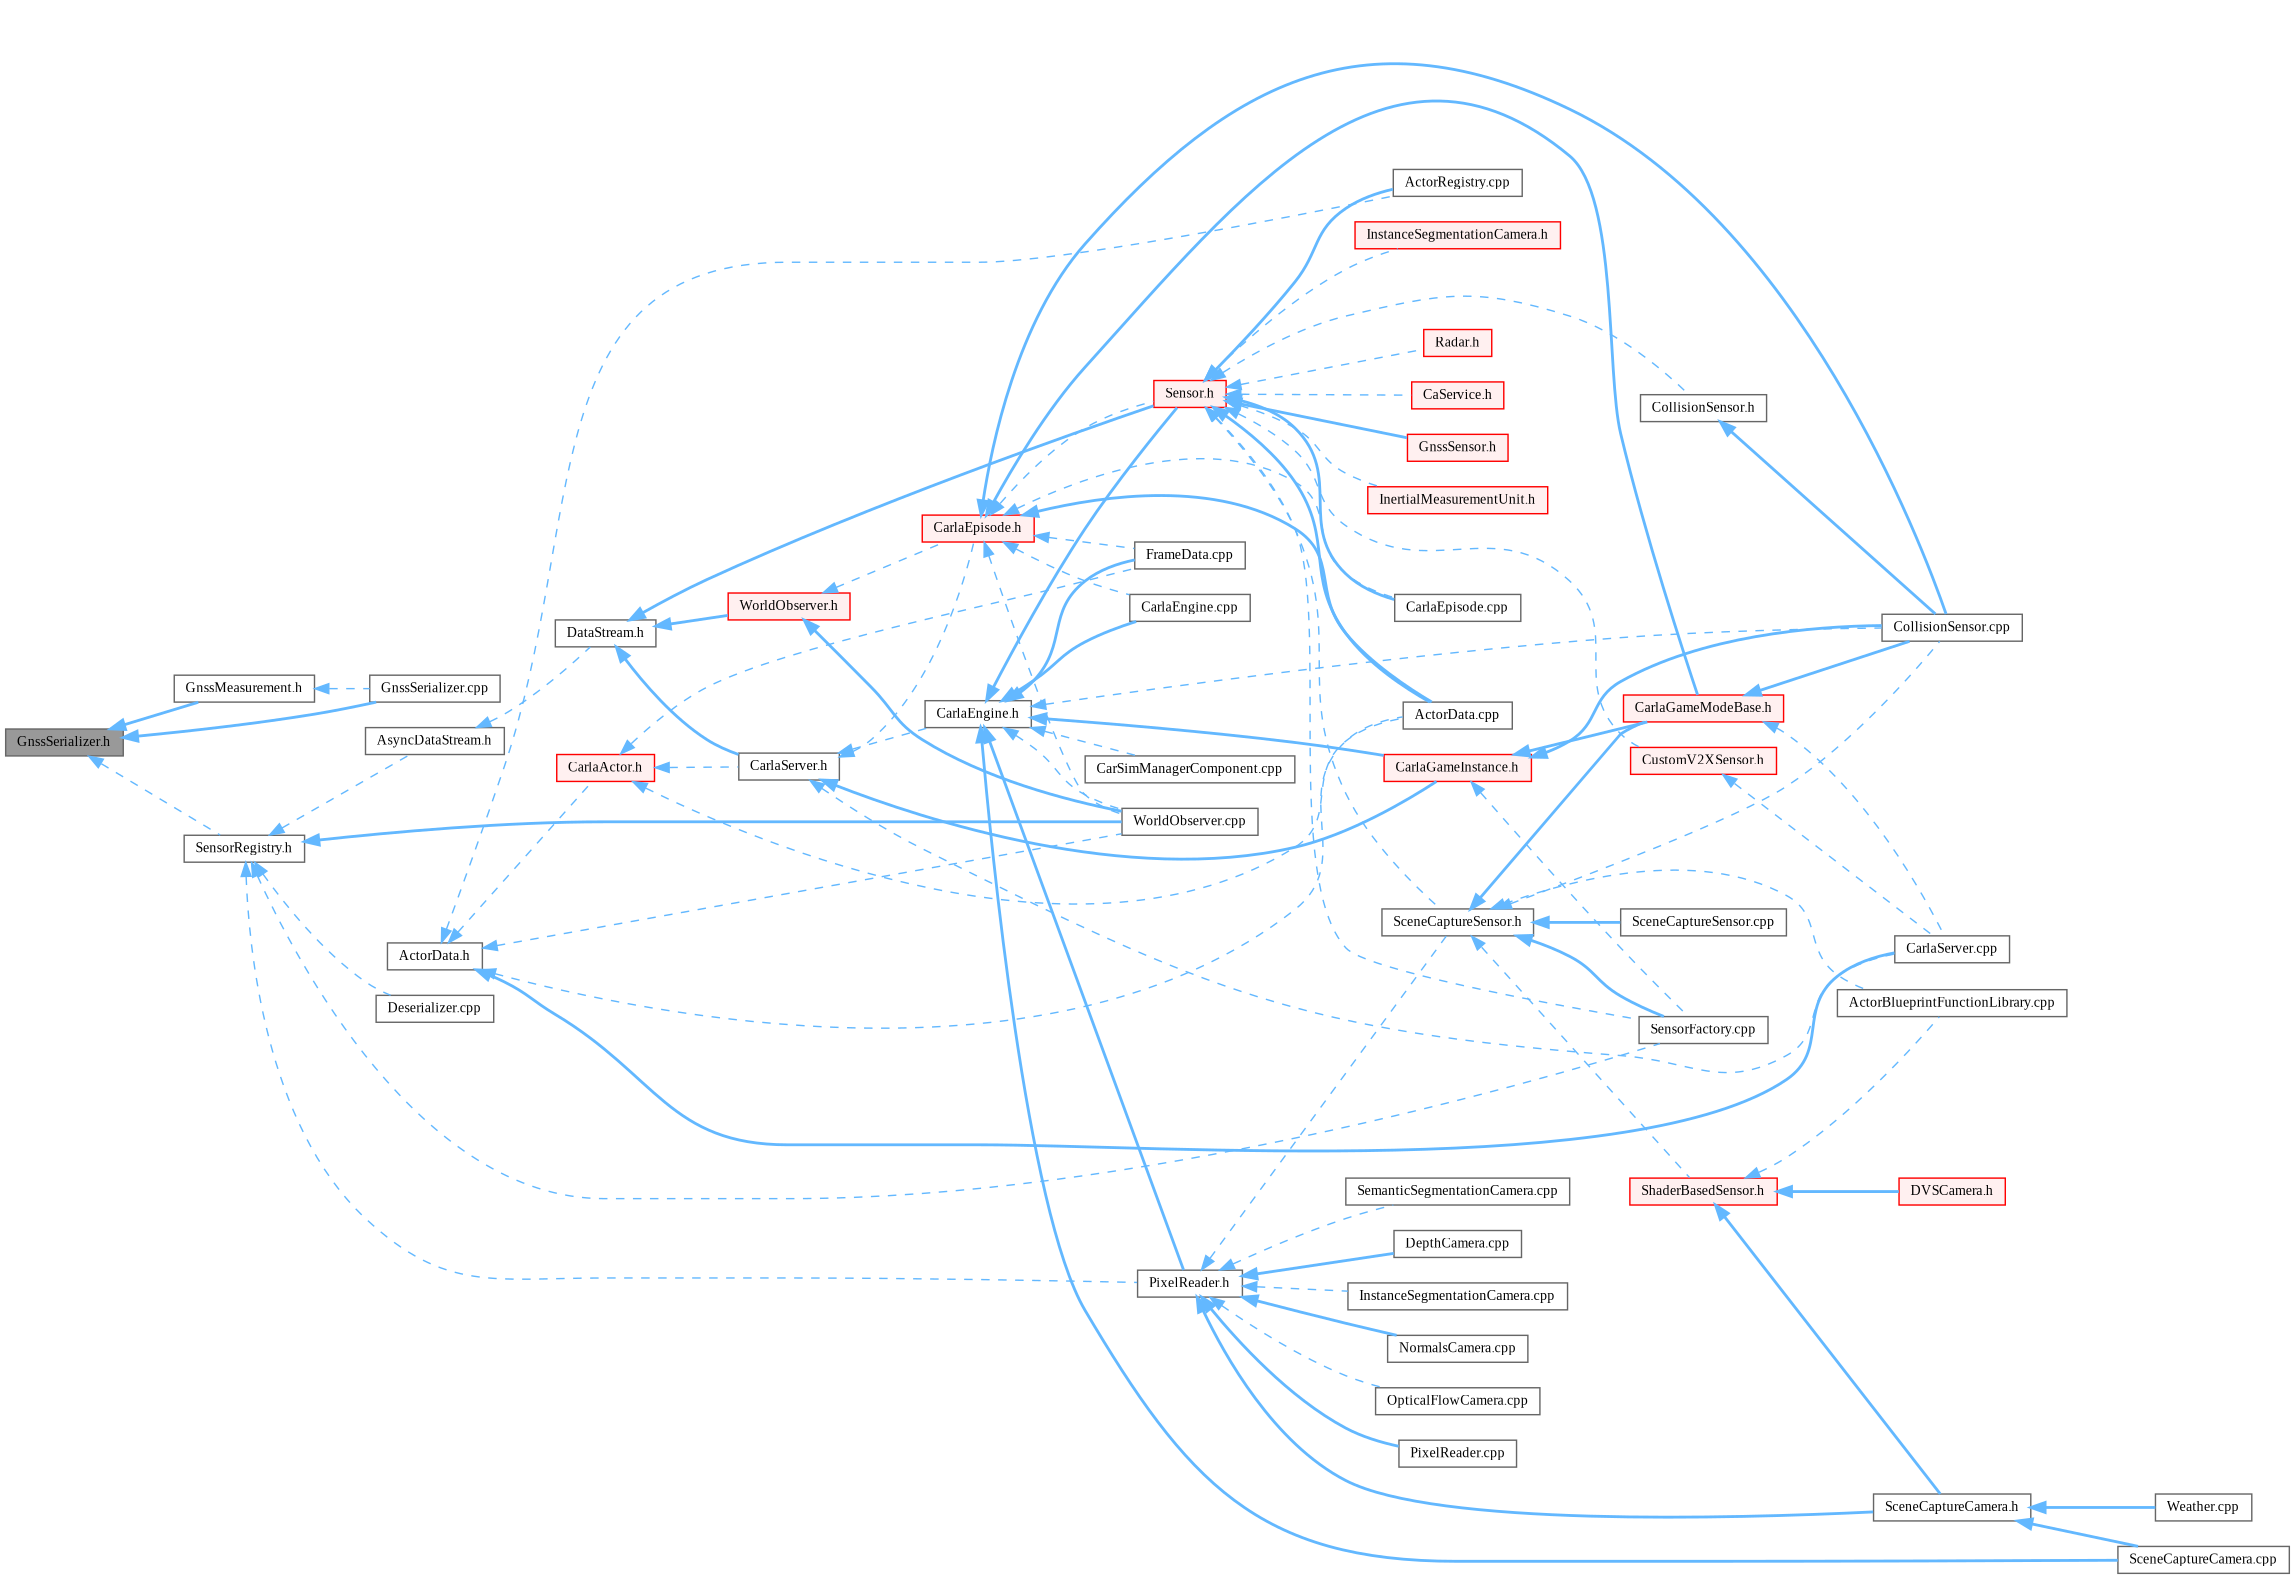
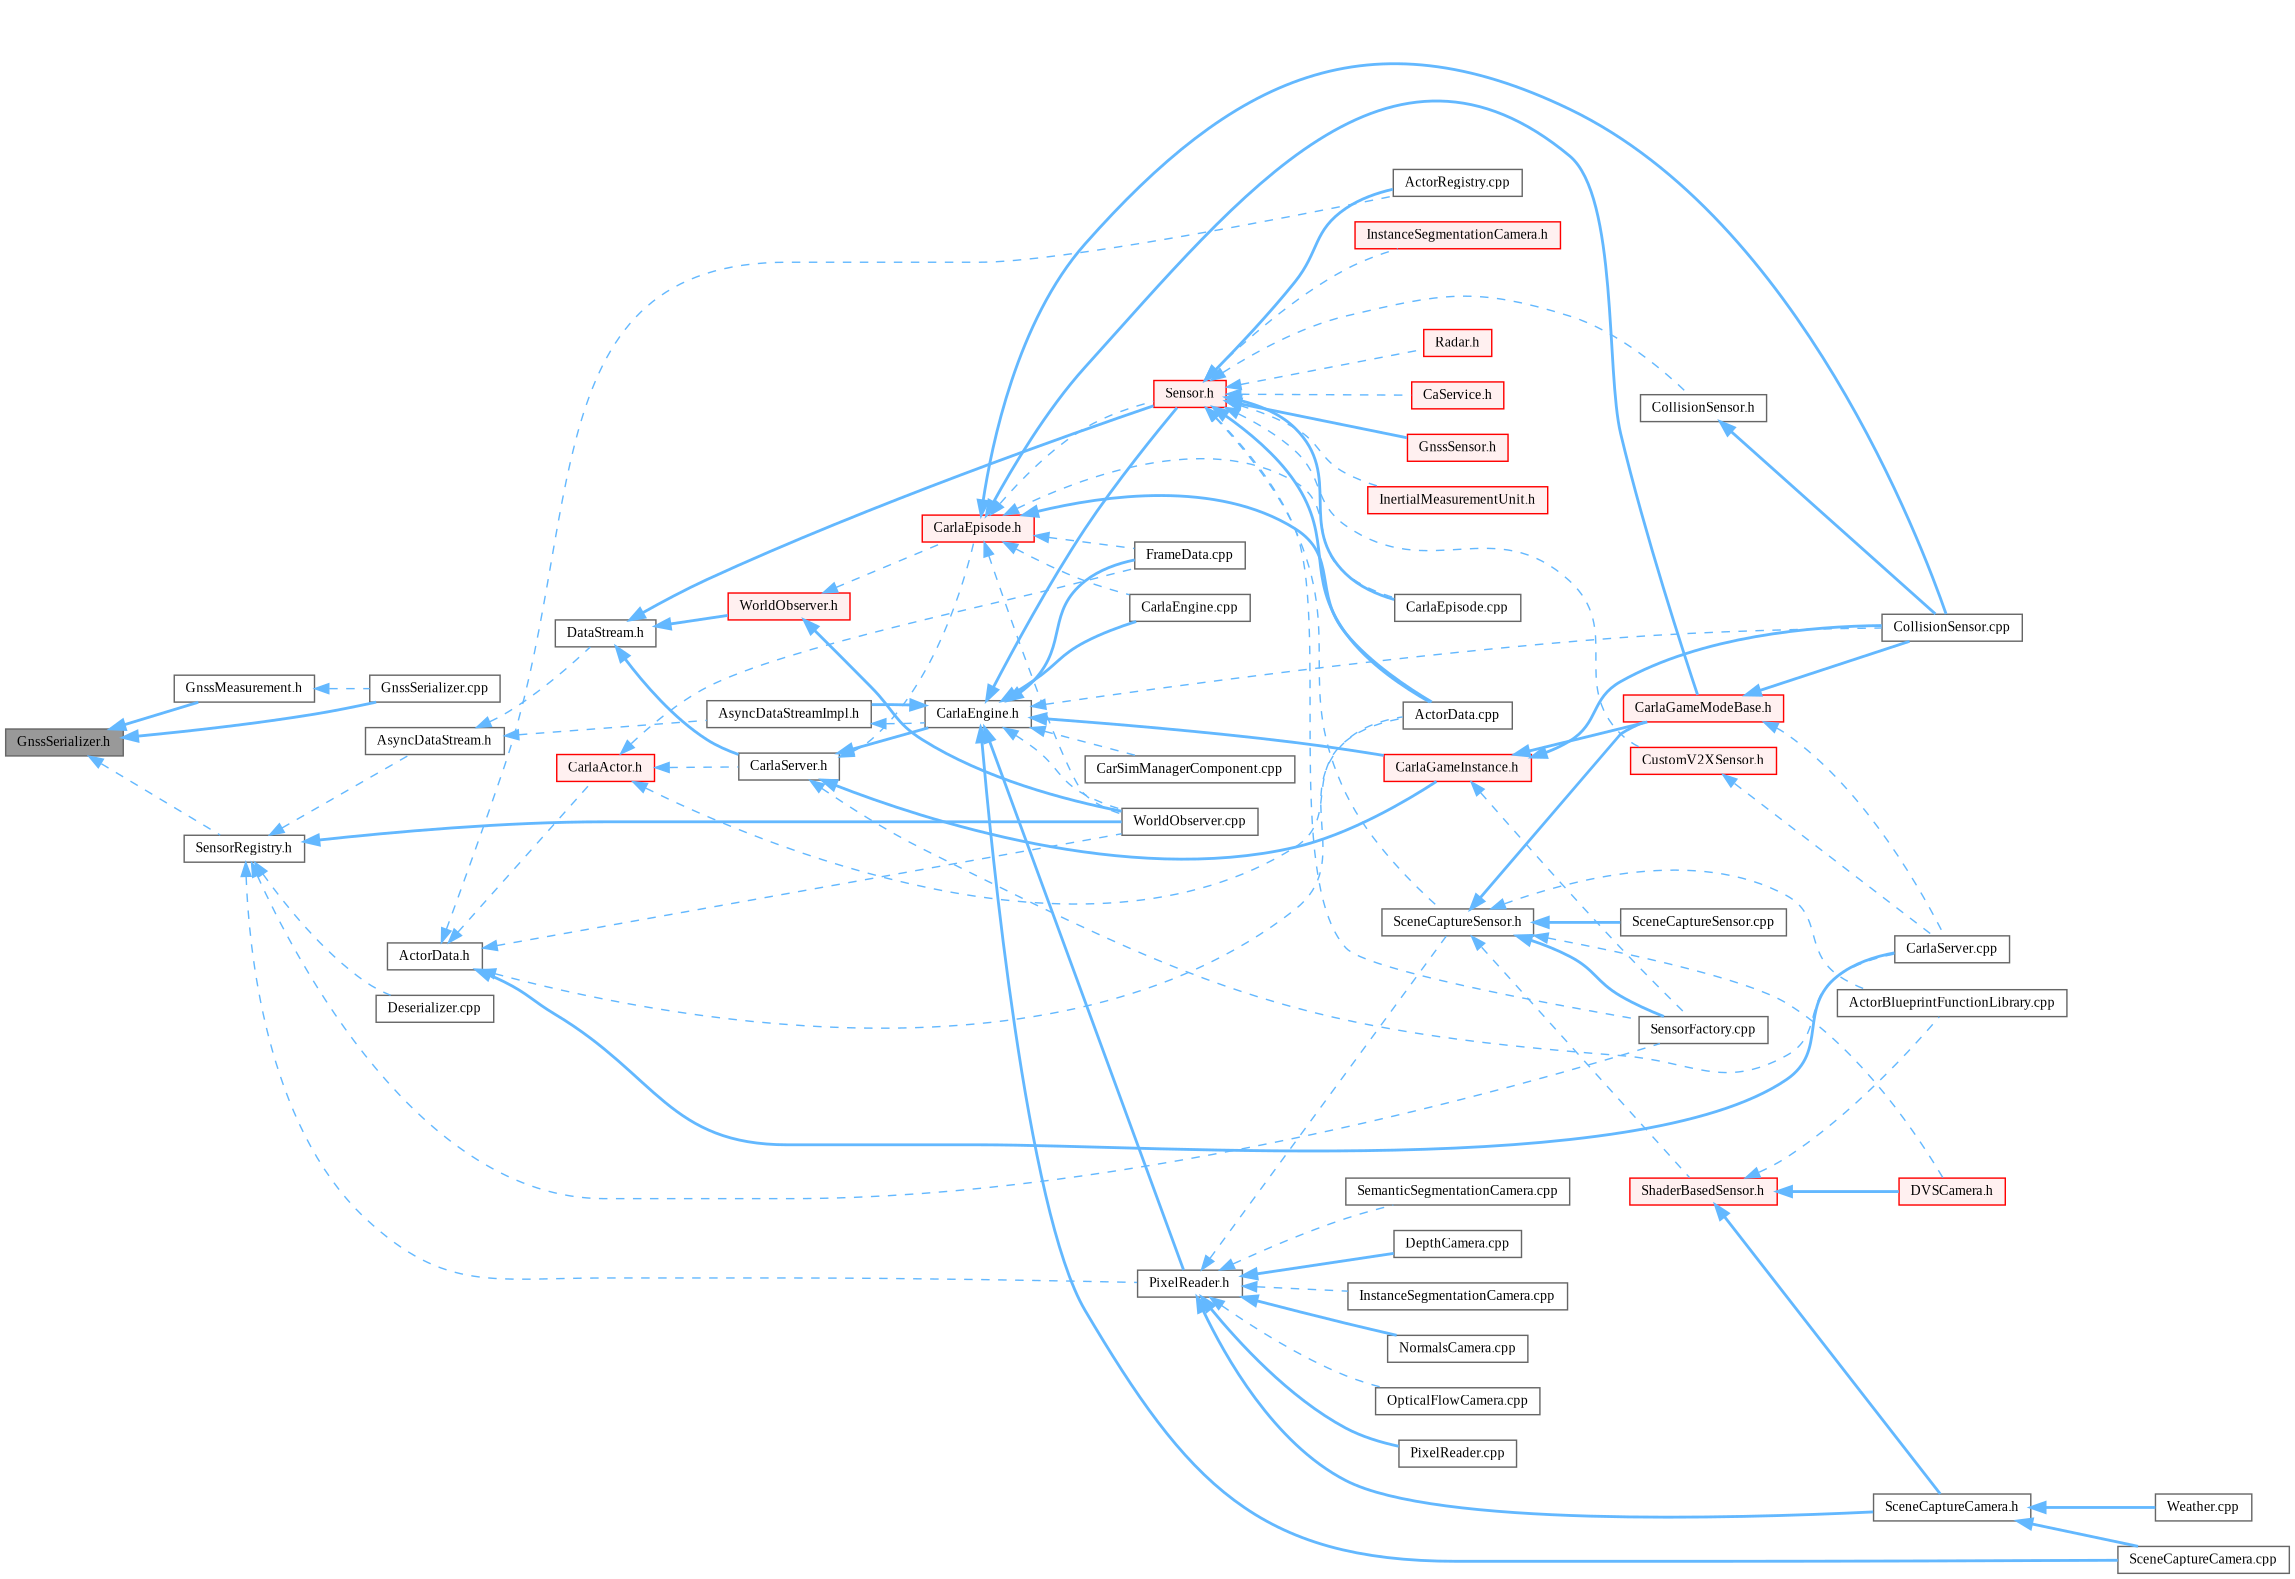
none -> (789, 714)
(890, 738) -> (890, 738)
(1747, 807) -> (1781, 1001)
